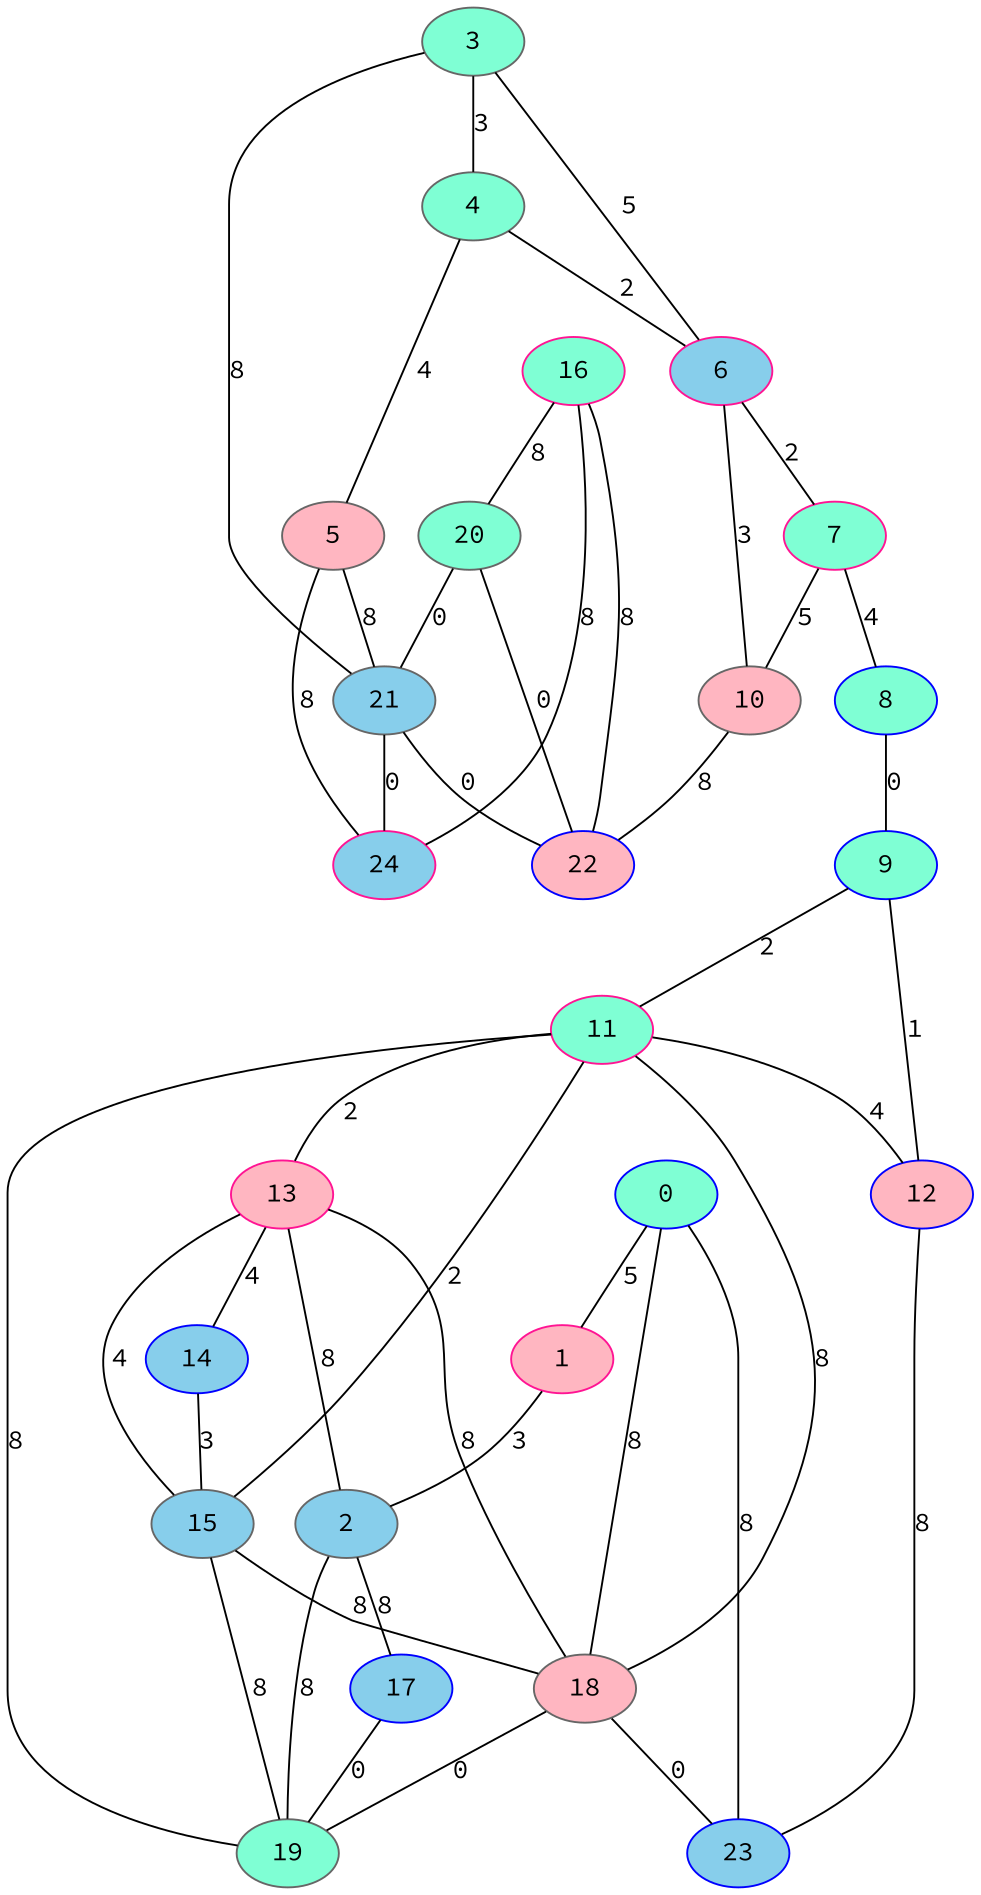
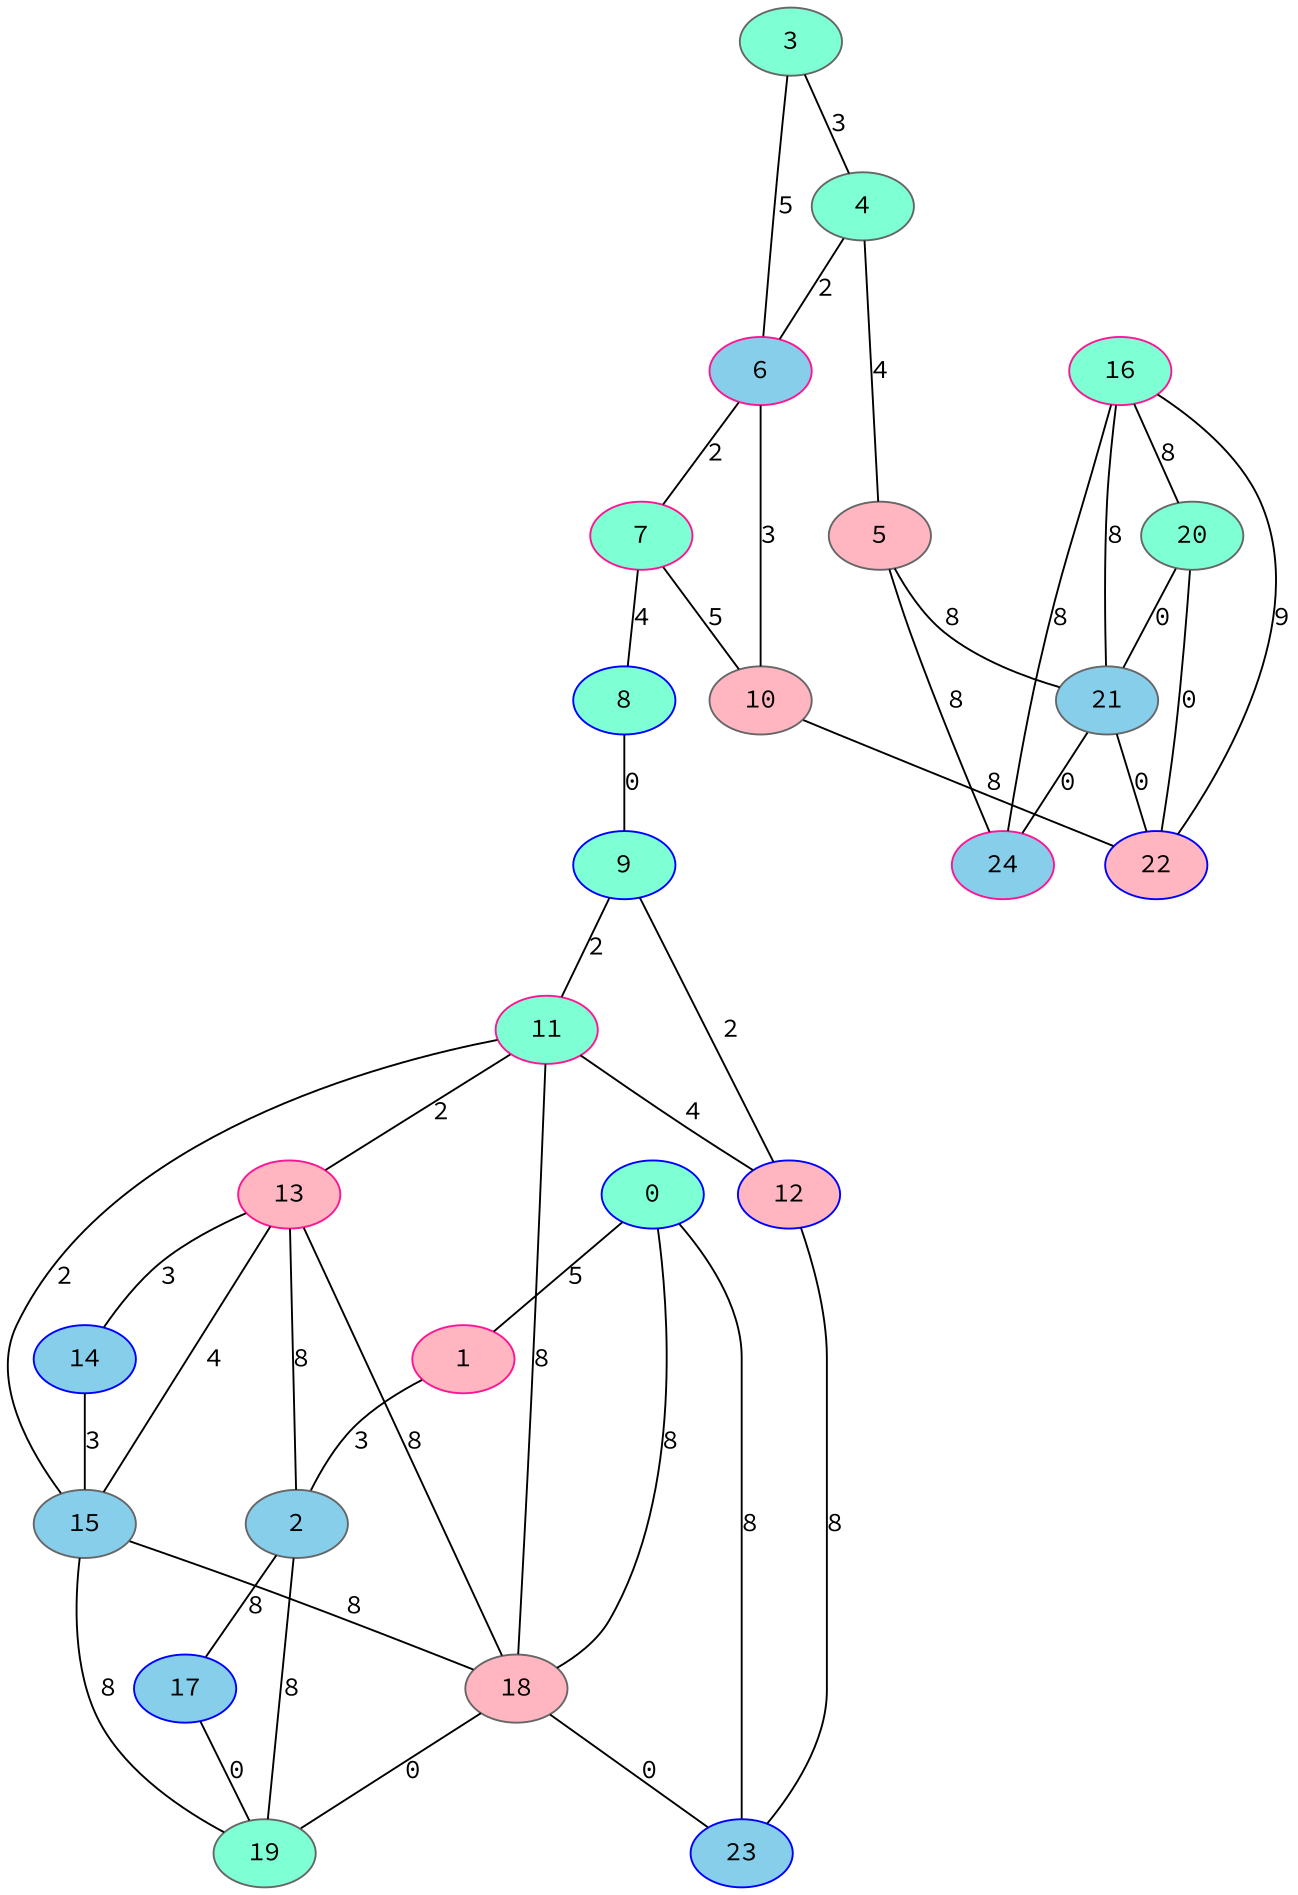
(229, 331) -> (1106, 535)
(628, 618) -> (1282, 618)
(915, 1030) -> (731, 1030)
(253, 1277) -> (169, 1277)
(8, 1297) -> none
